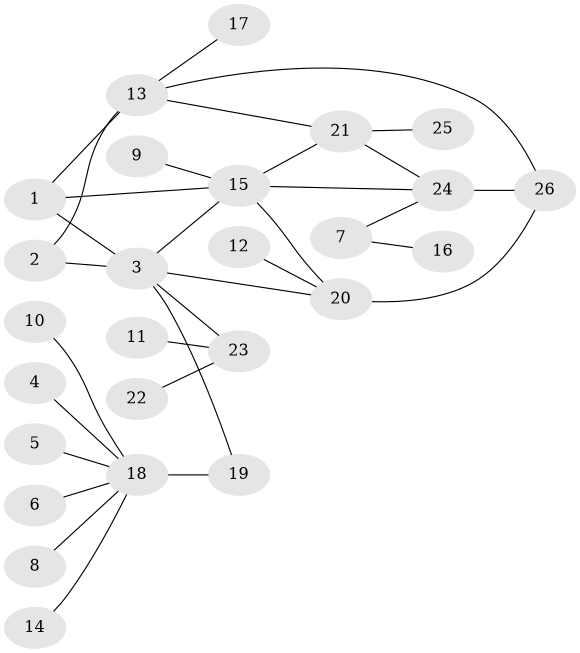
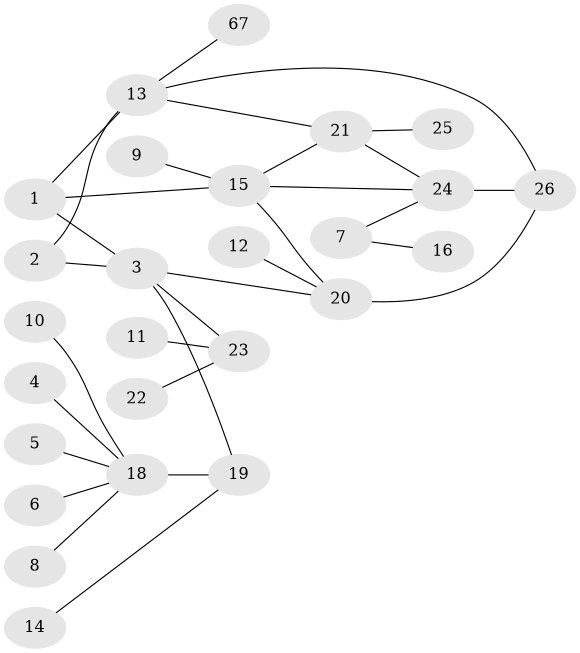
(239, 25) -> (239, 25)
(188, 227) -> none
(94, 555) -> (137, 551)
